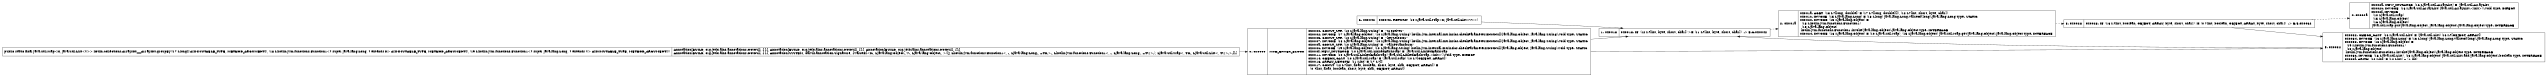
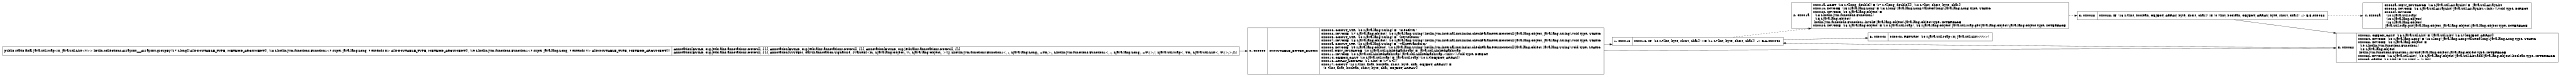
(1551, 25) -> (1824, 39)
(1287, 52) -> (1294, 51)
